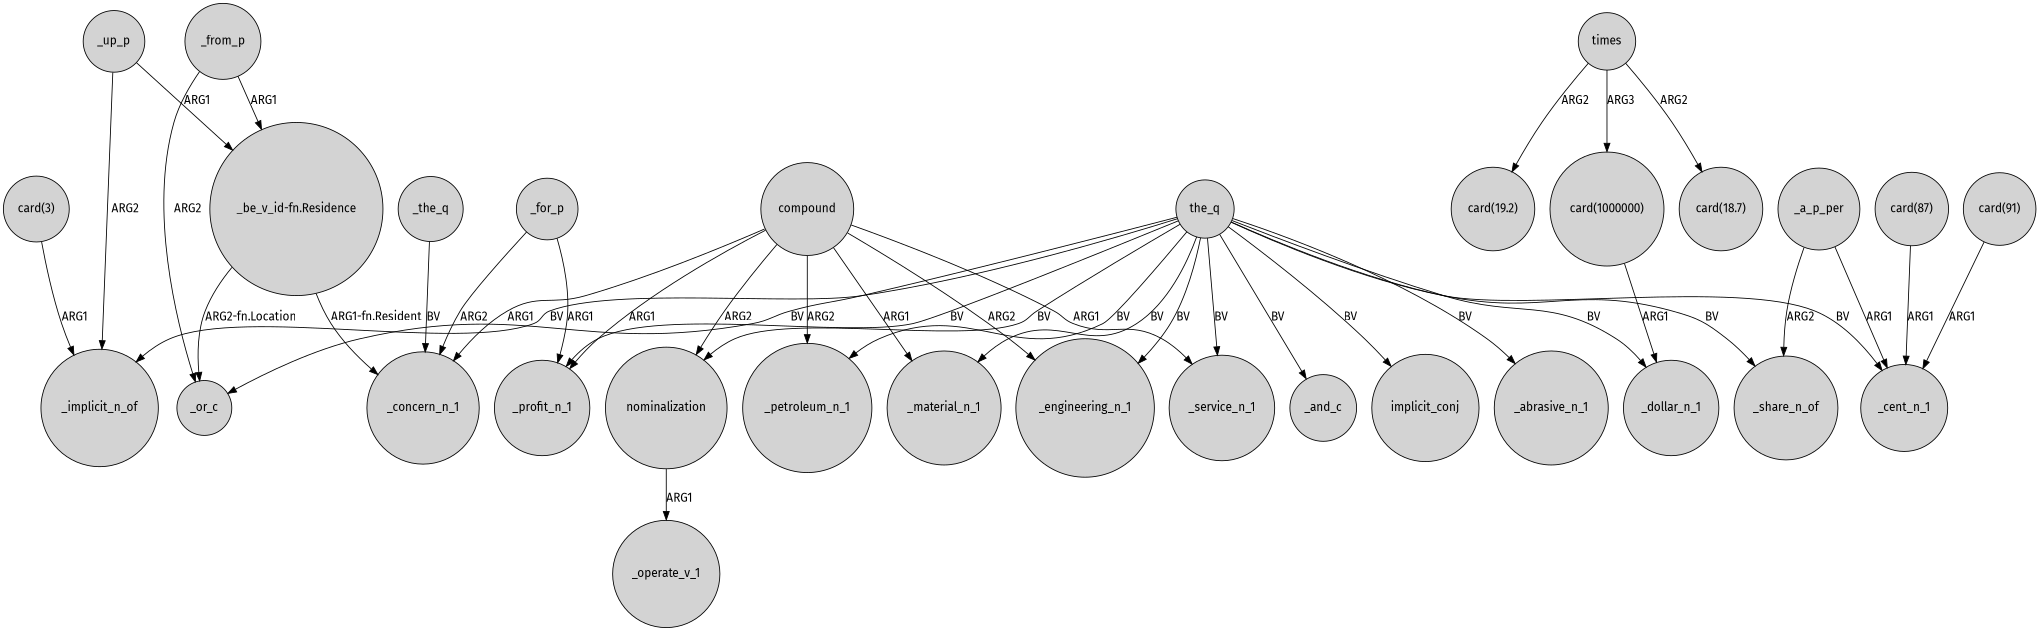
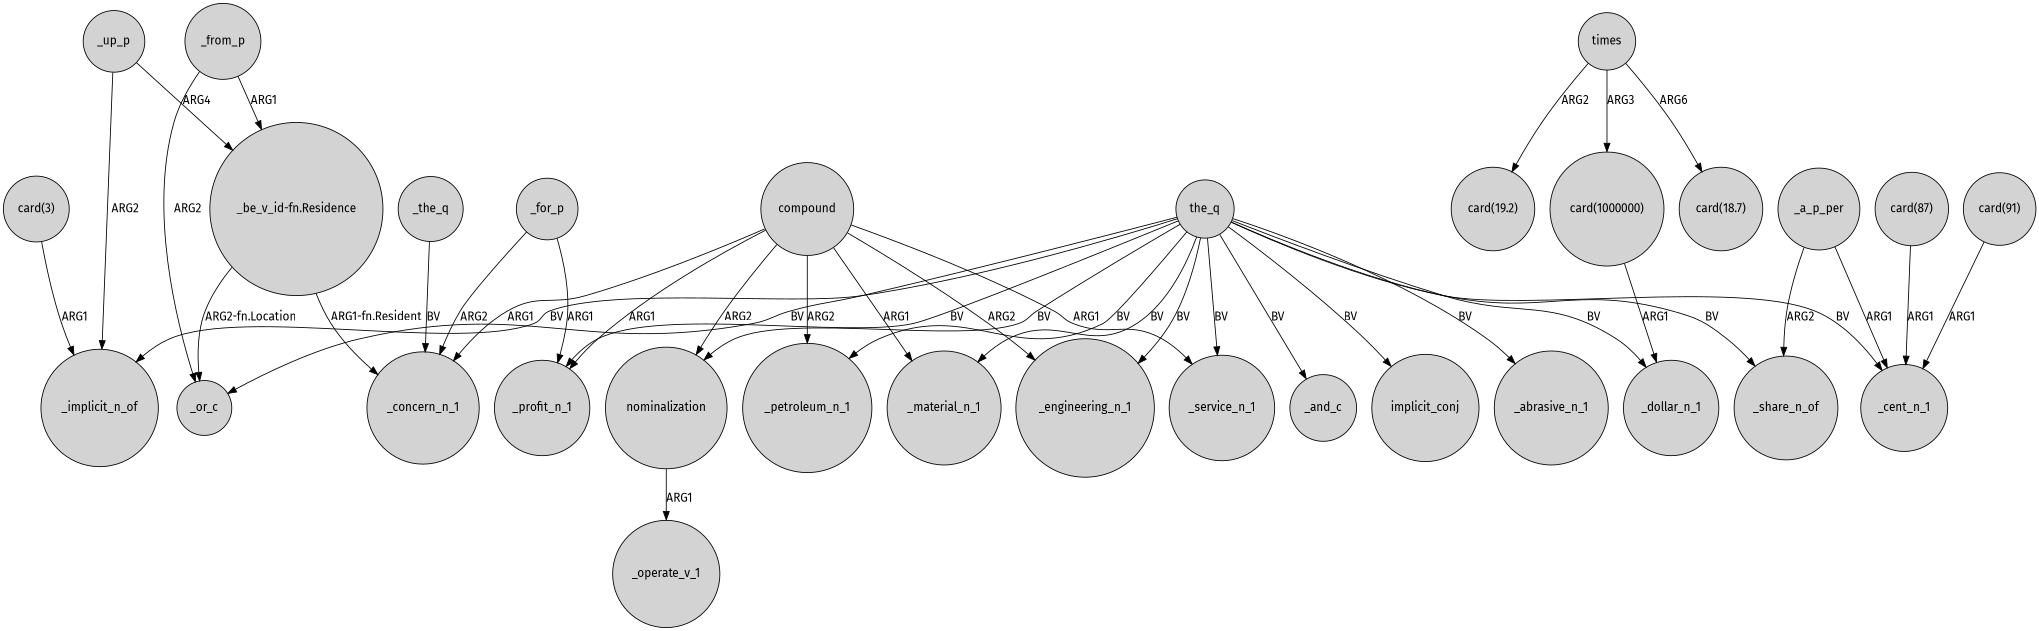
(197, 101) -> (197, 101)
(1674, 101) -> (1674, 101)
